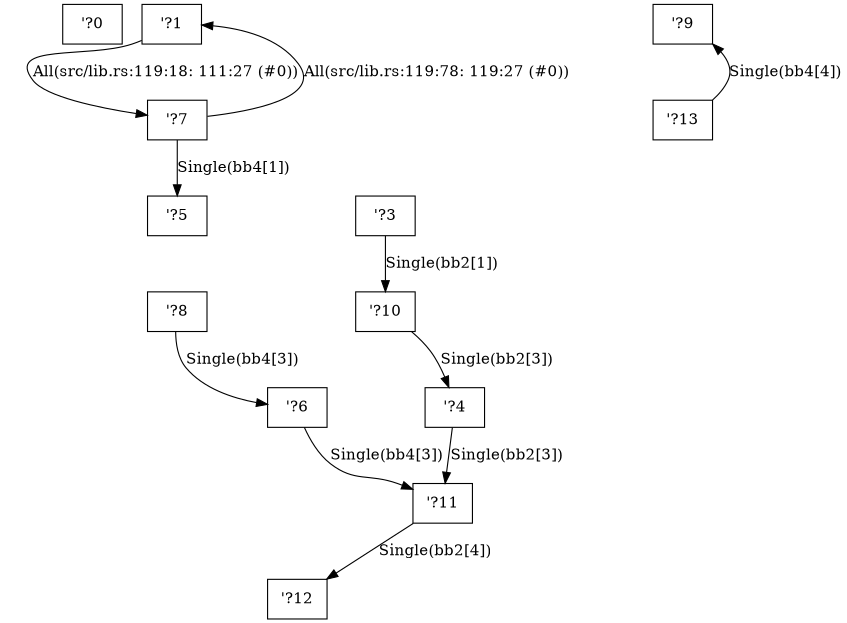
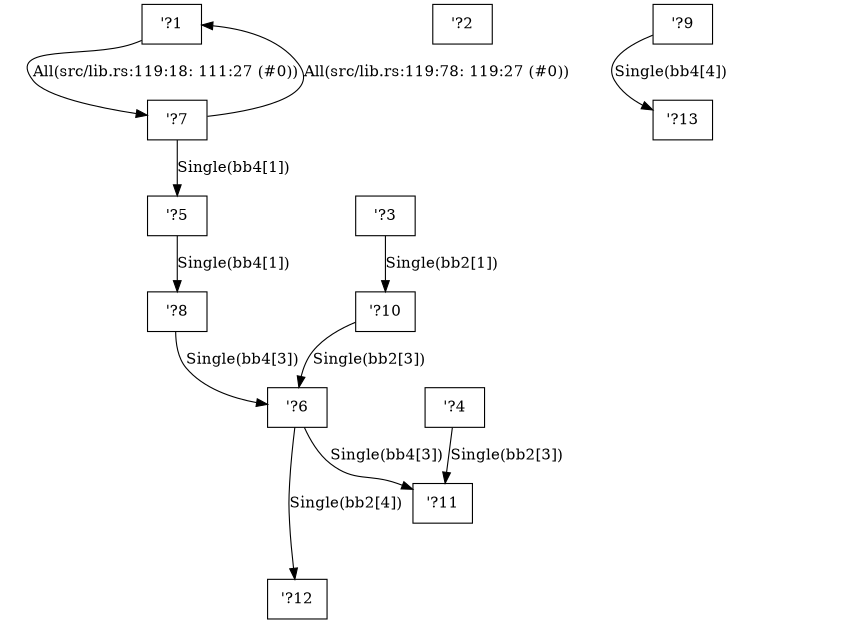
(92, 24) -> none
none -> (463, 24)
(729, 78) -> (612, 66)
none -> (177, 258)
(431, 352) -> (321, 343)
(375, 548) -> (289, 498)
